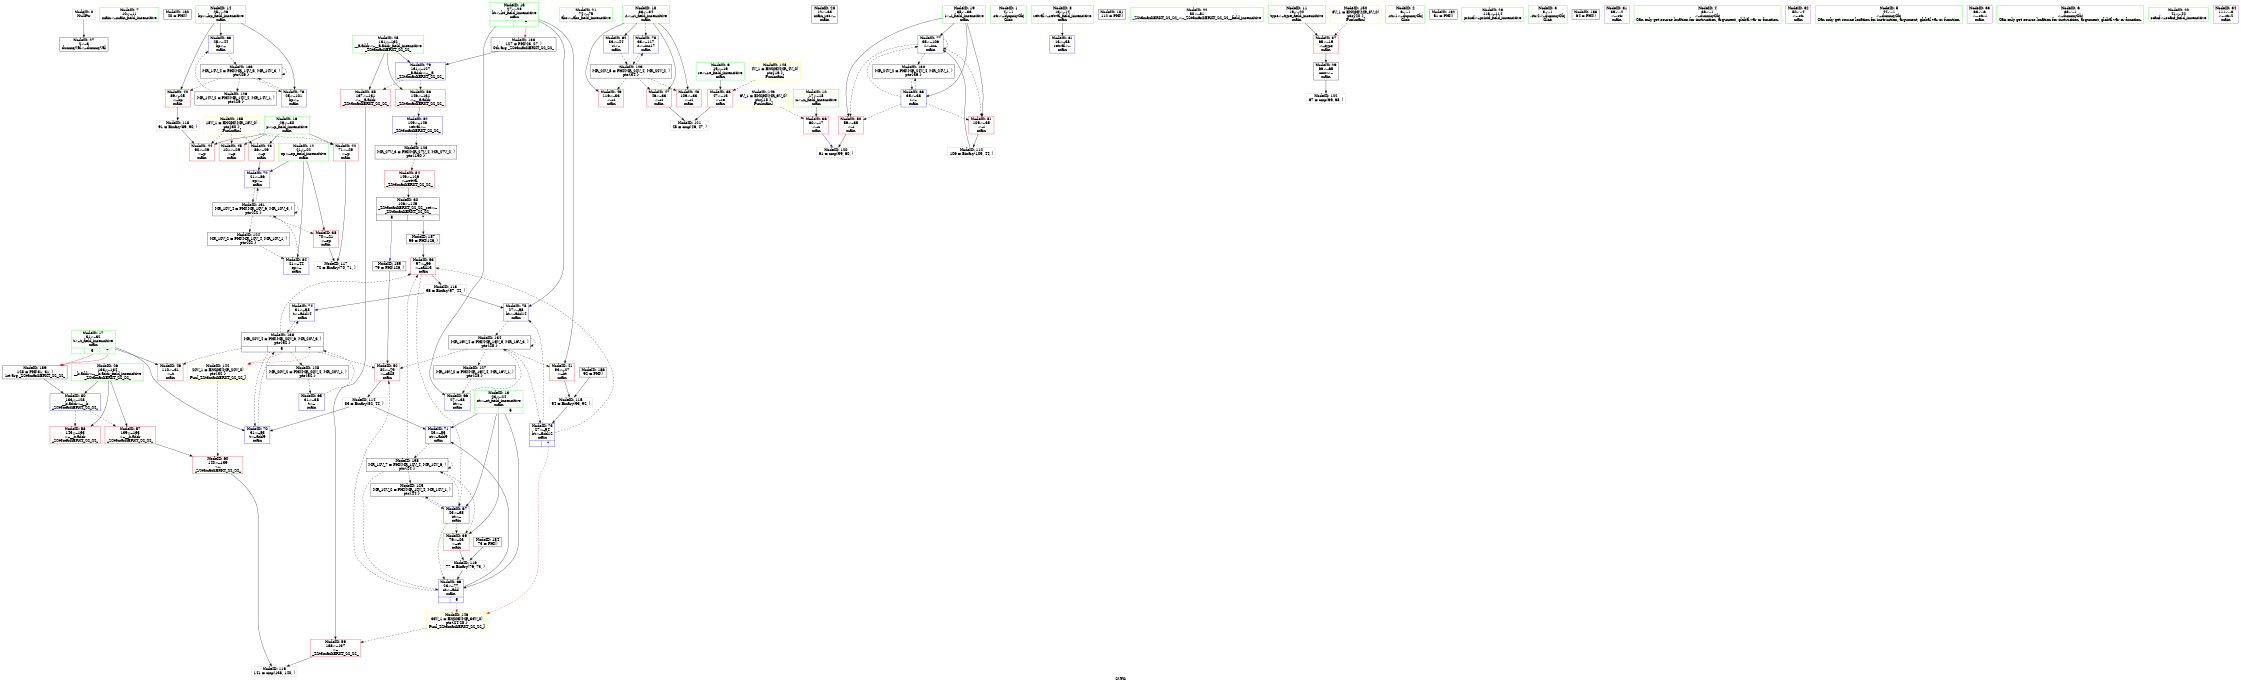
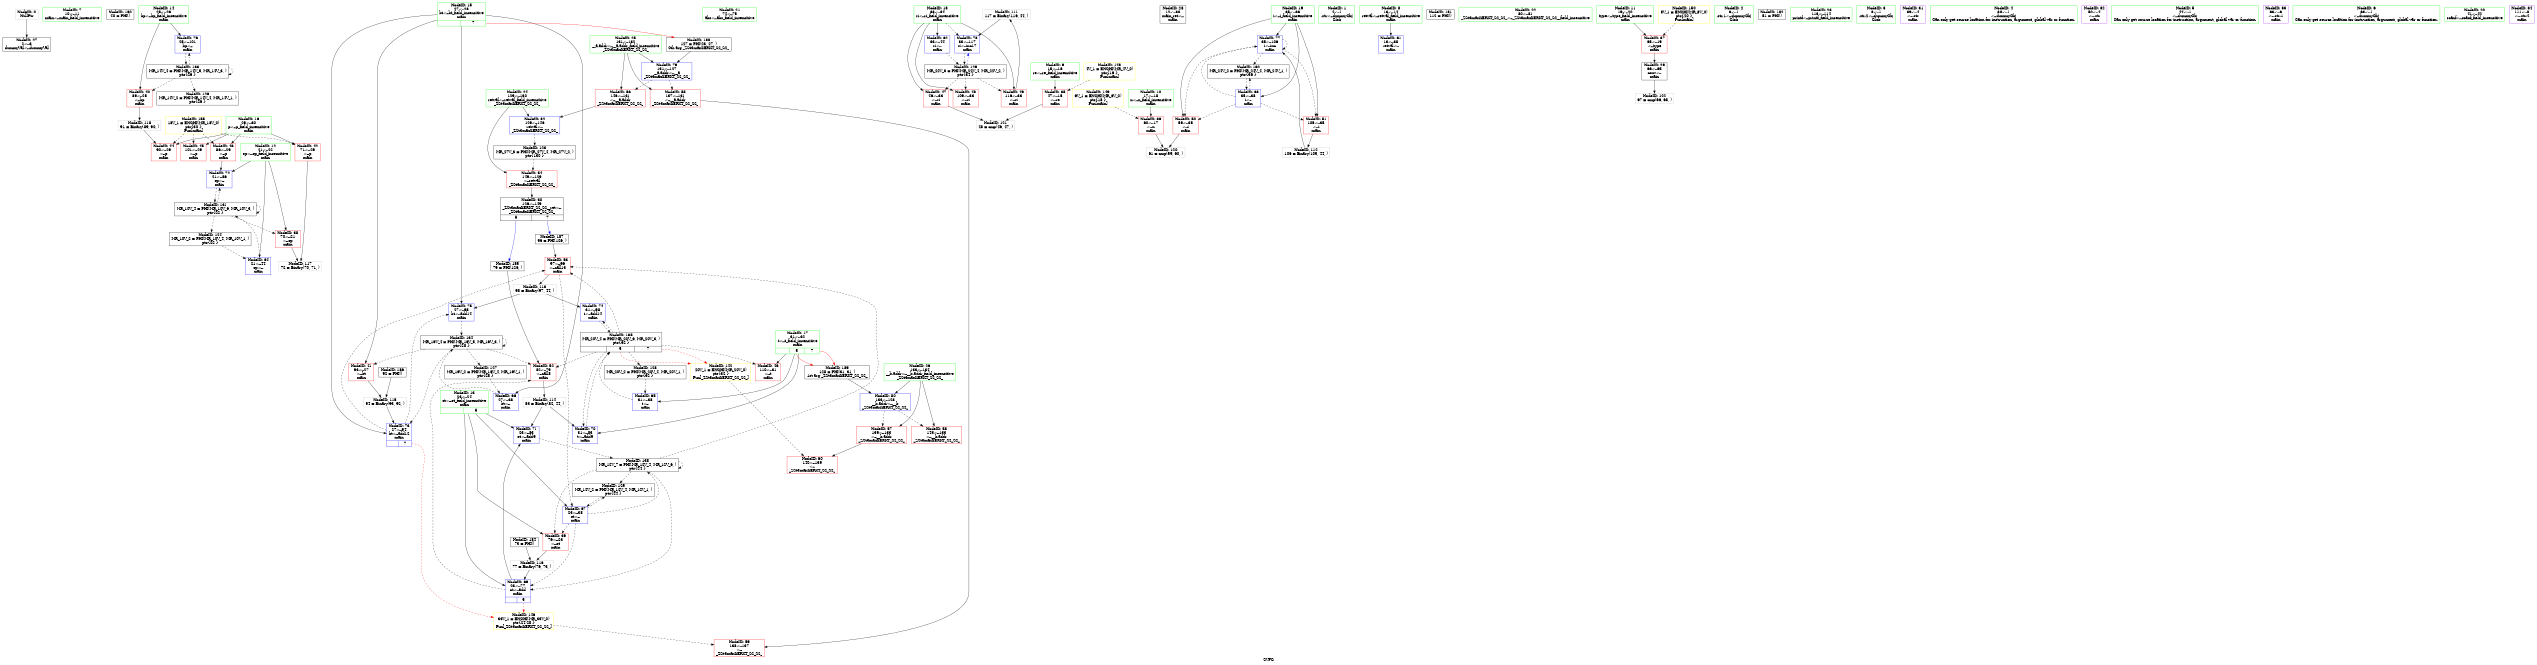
none -> (1006, 14)
(1586, 14) -> none
(221, 44) -> none
(639, 60) -> (968, 60)
none -> (517, 98)
(827, 140) -> (1159, 140)
none -> (332, 202)
none -> (738, 395)
(274, 671) -> none
